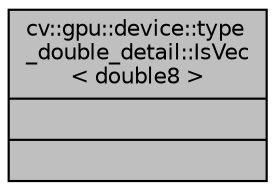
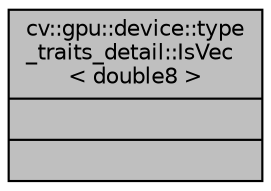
(138, 53) -> (130, 53)
